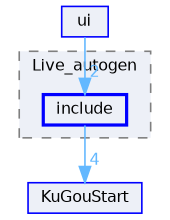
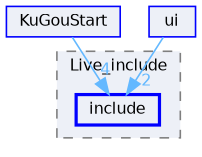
(85, 67) -> (119, 67)
(85, 148) -> (88, 61)
